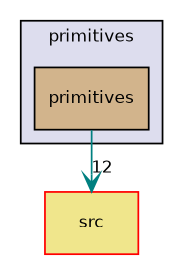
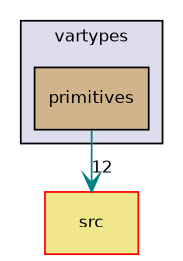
(92, 37) -> (92, 37)
